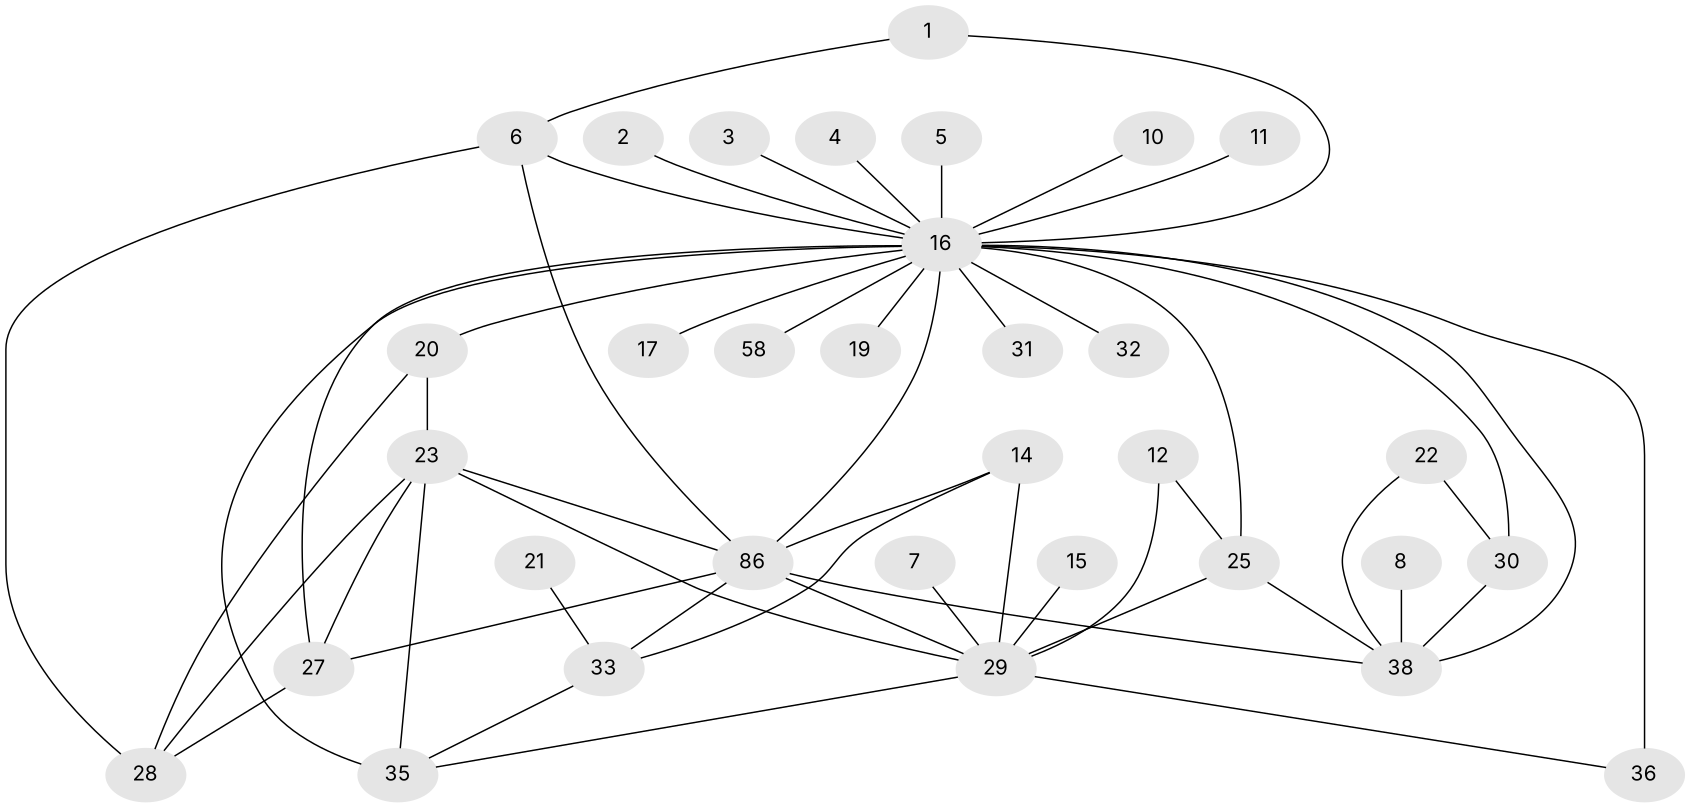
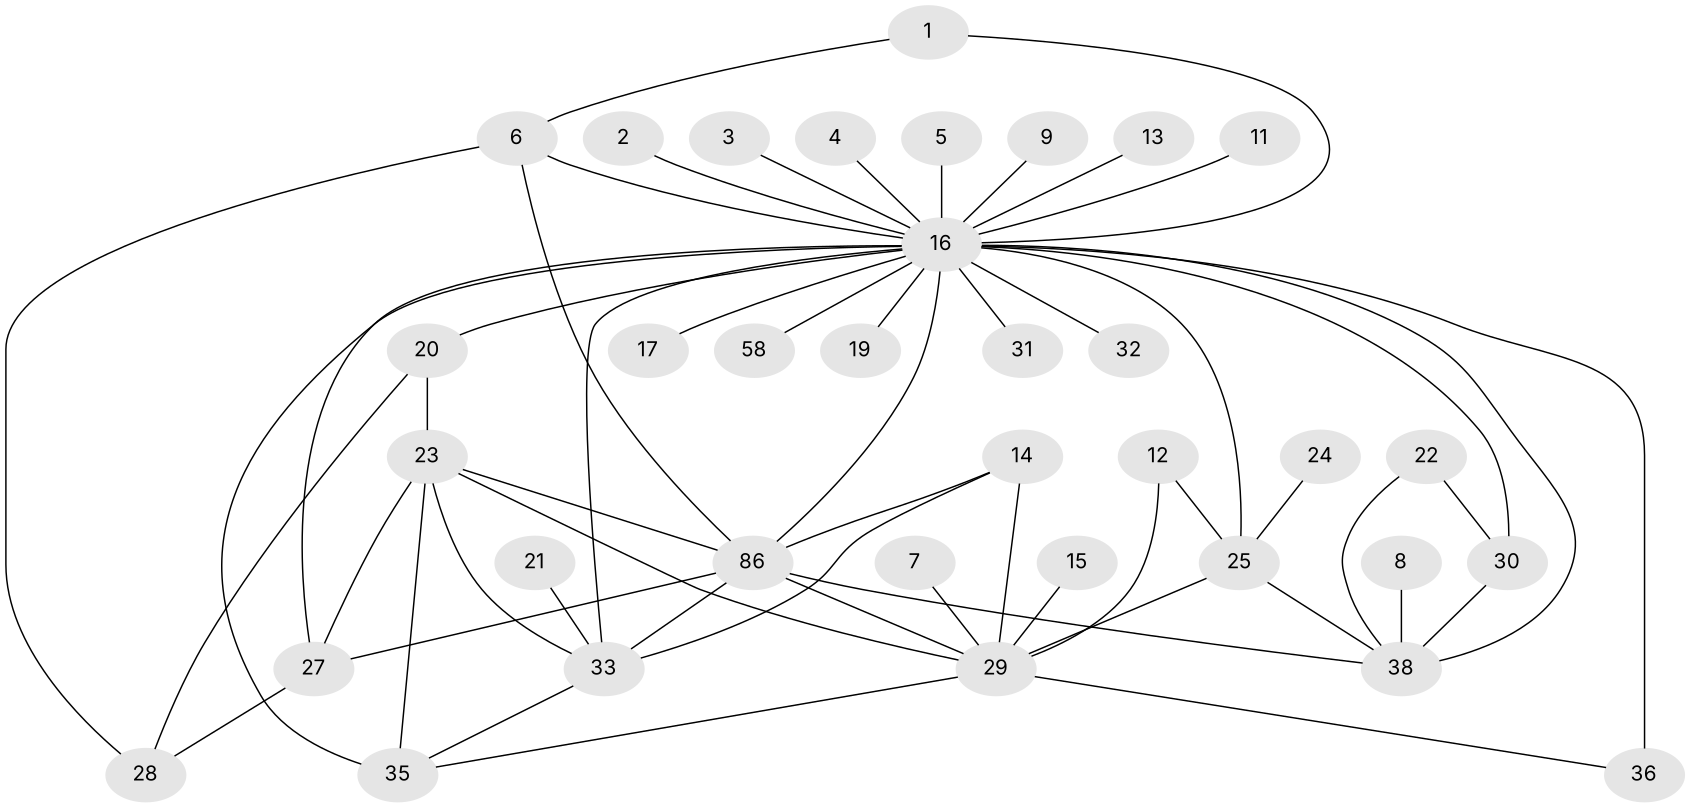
none -> (1048, 139)
(1154, 139) -> (1154, 139)
none -> (596, 324)
none -> (1320, 457)
(280, 611) -> (480, 587)
